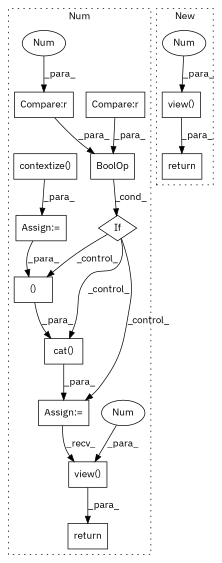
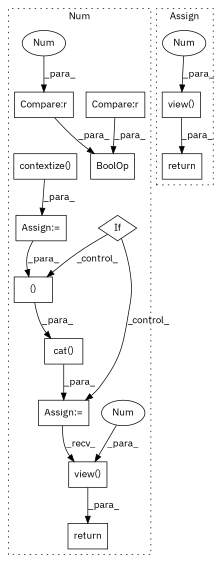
(185, 17) -> (185, 17)
(115, 194) -> none
(89, 276) -> none
